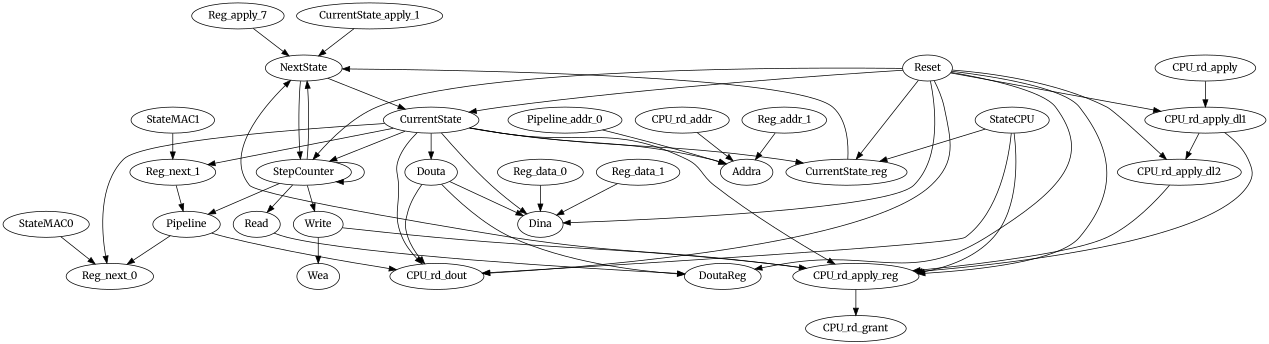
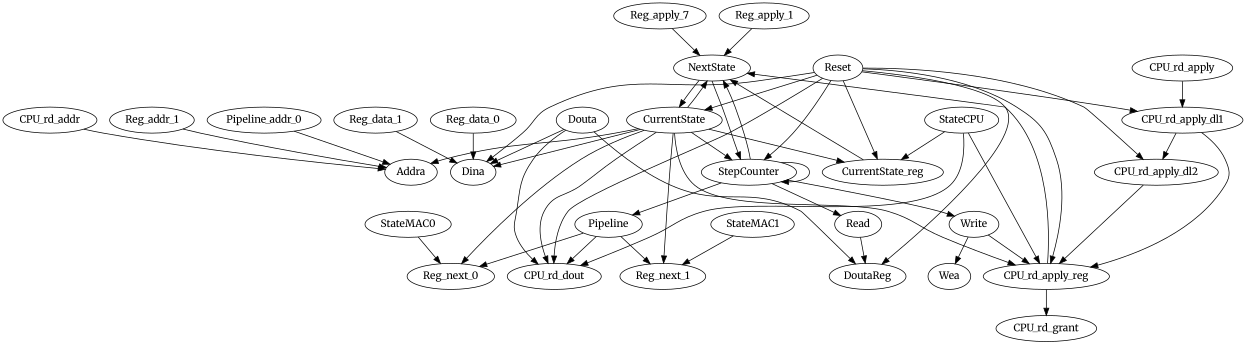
(370, 16) -> (764, 16)
(431, 143) -> (696, 97)
(179, 195) -> (634, 249)
